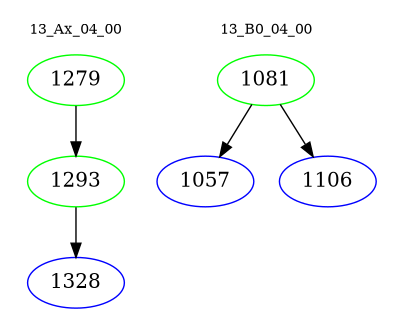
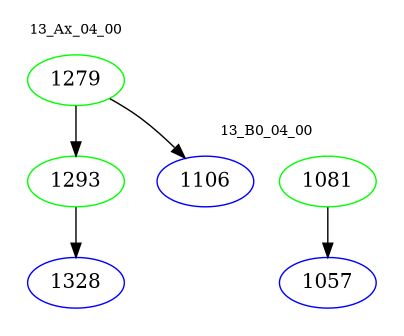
(293, 124) -> (155, 130)
